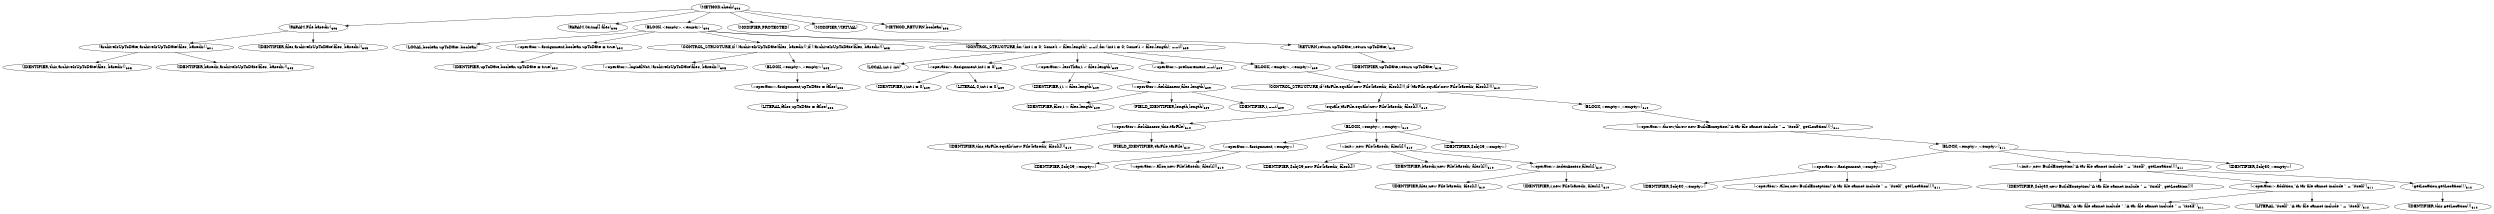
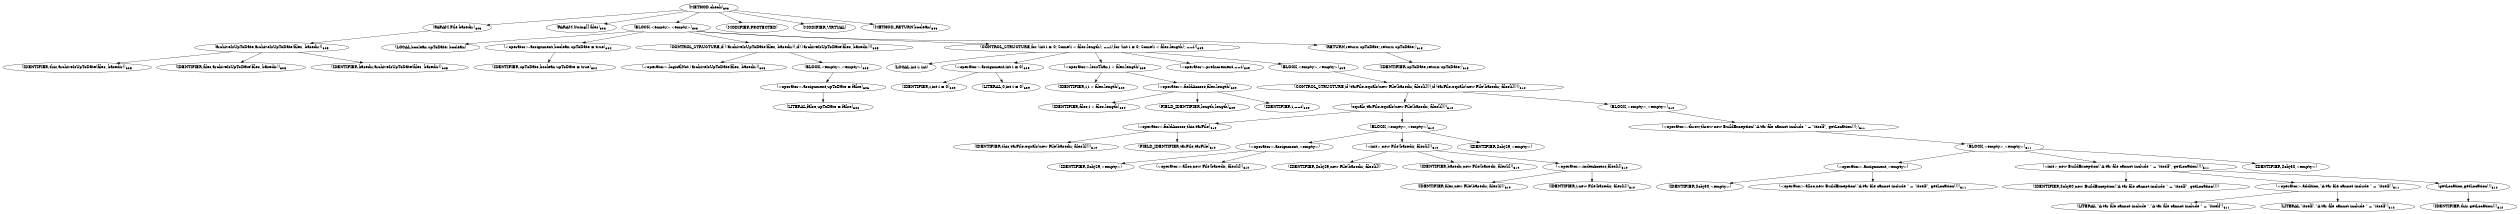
(313, 36) -> (253, 57)
(210, 47) -> (326, 47)
